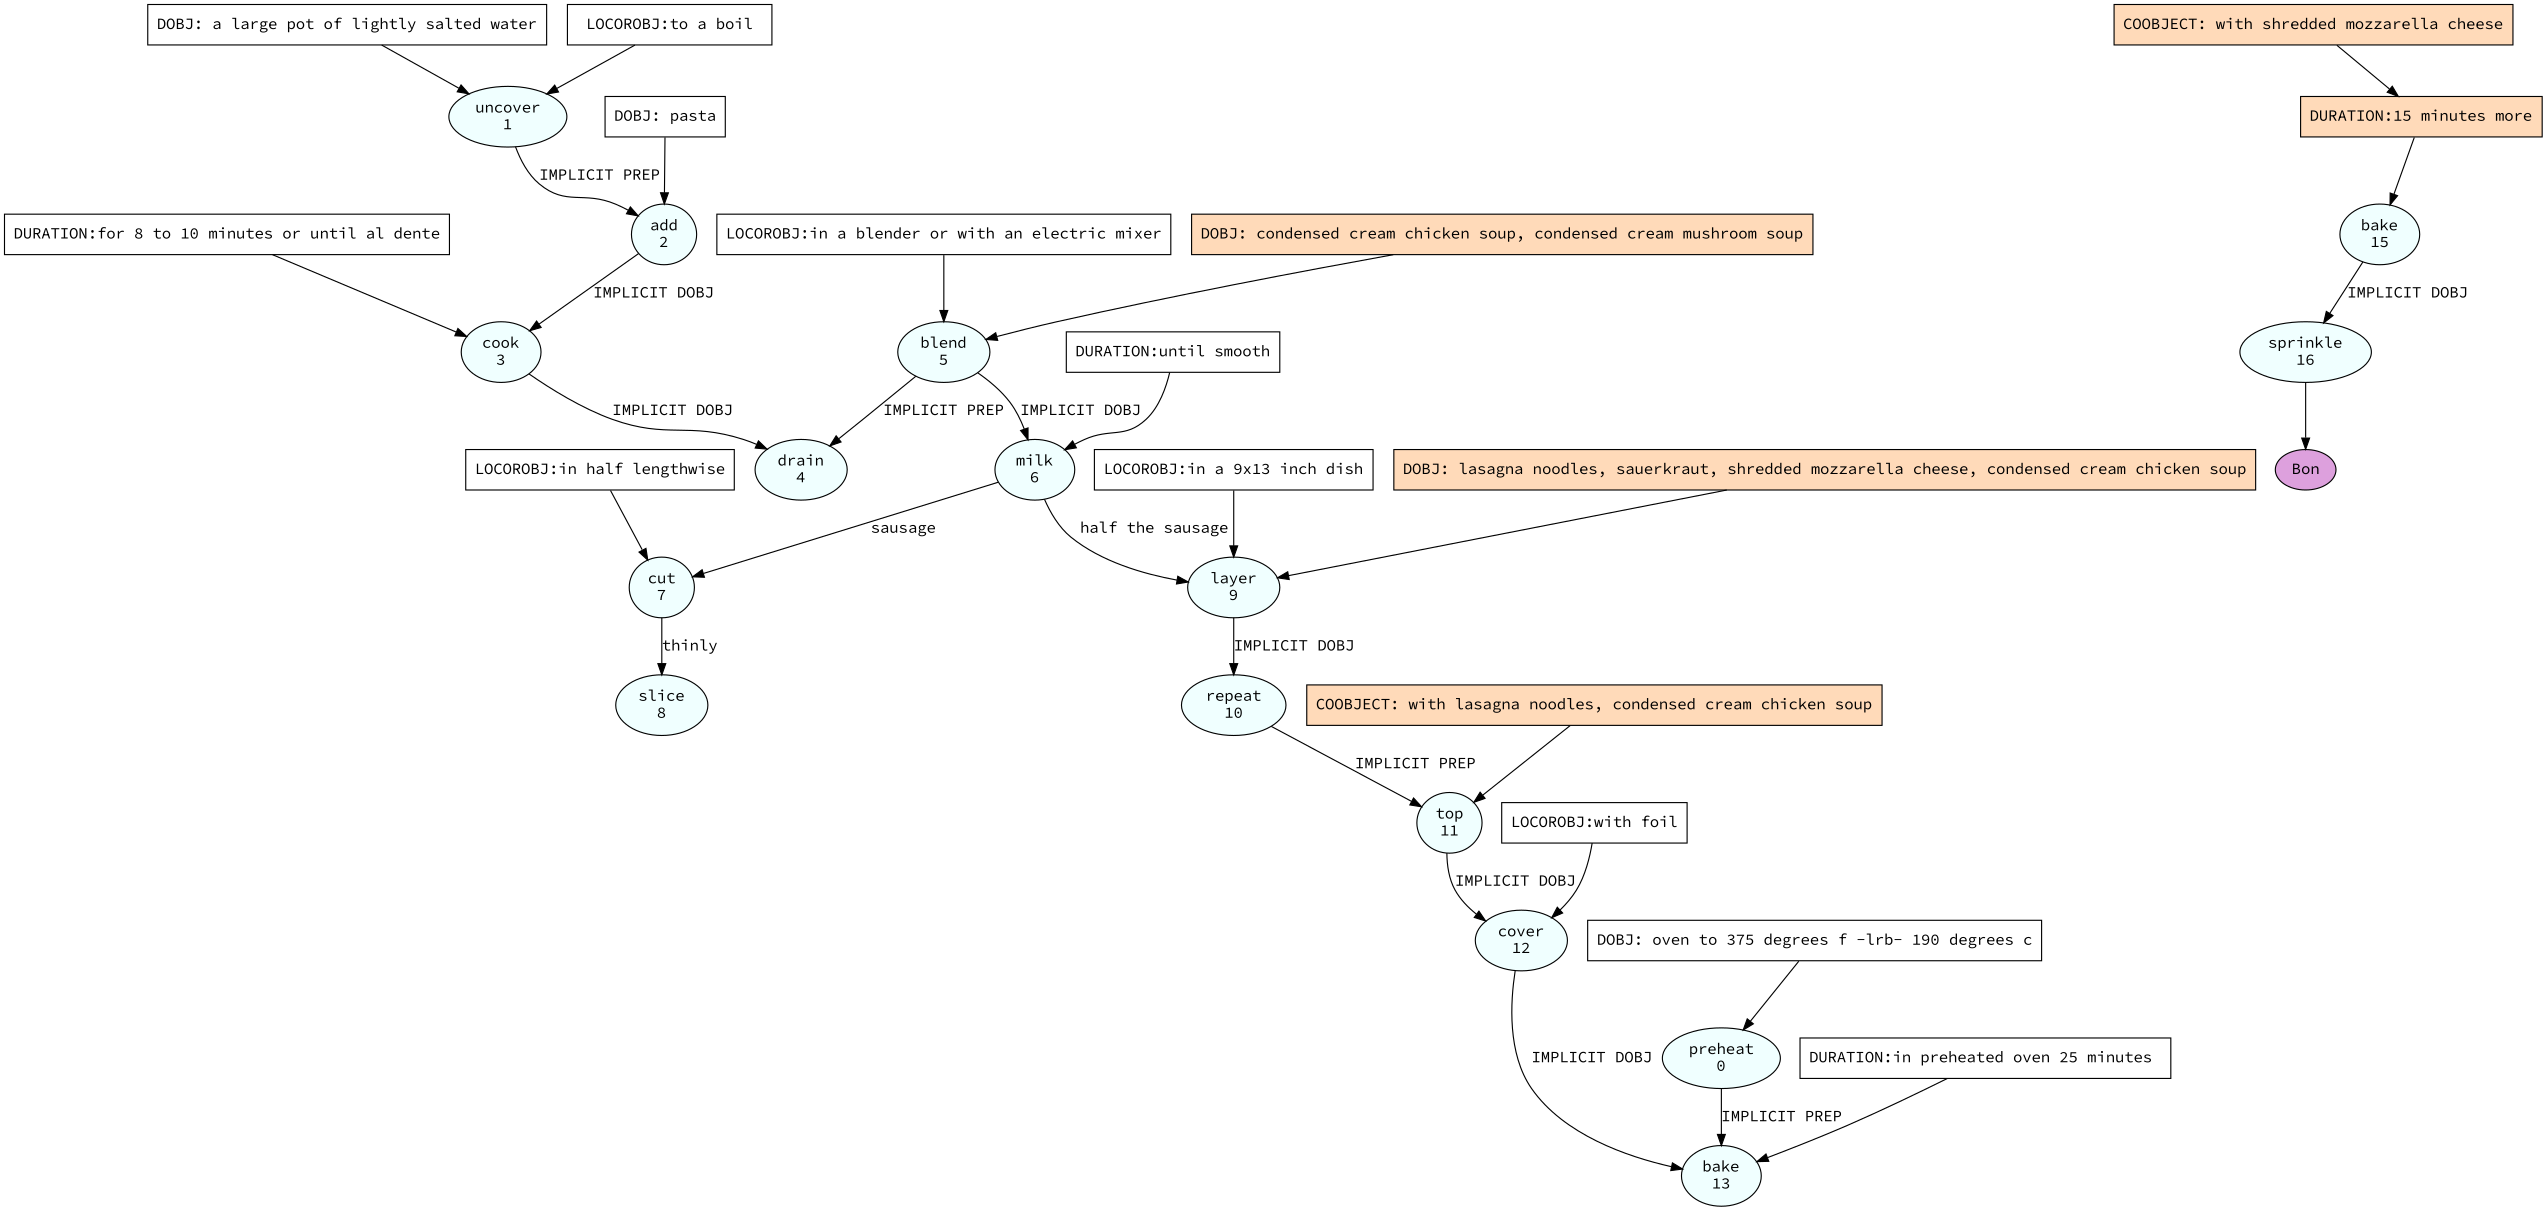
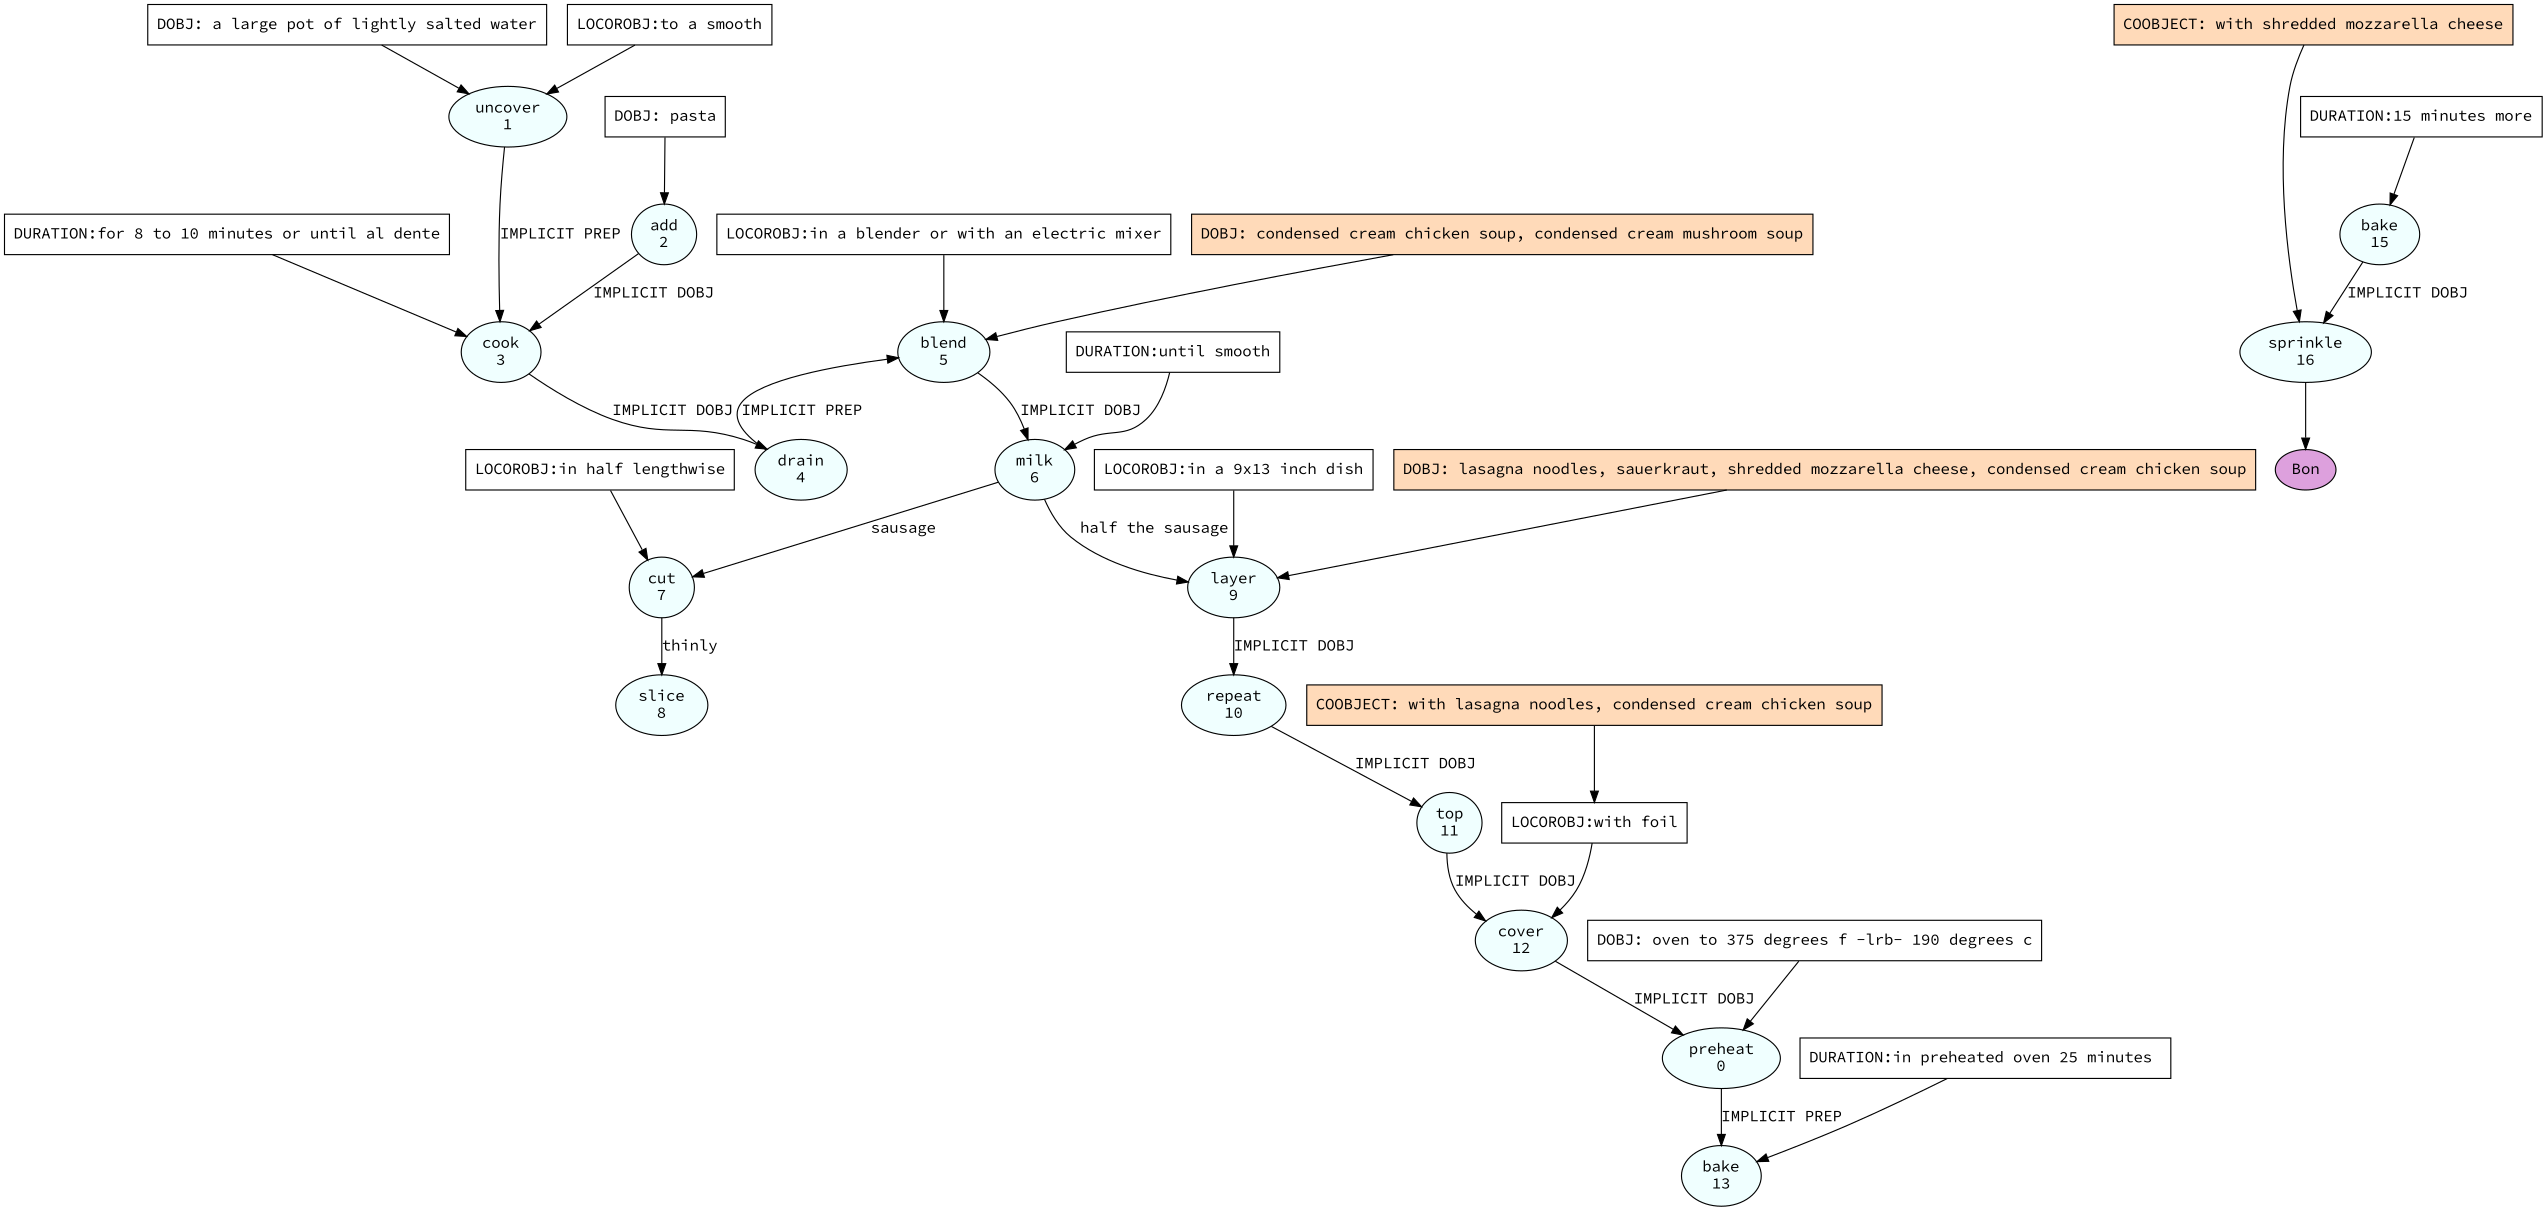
(670, 25) -> (670, 25)
(2363, 67) -> (2283, 177)
(2421, 117) -> (2421, 117)
(561, 195) -> (499, 228)
(877, 408) -> (782, 380)
(1526, 760) -> (1594, 758)
(1416, 764) -> (1416, 764)
(1545, 1105) -> (1614, 995)
